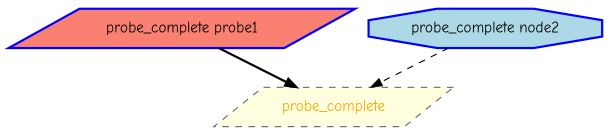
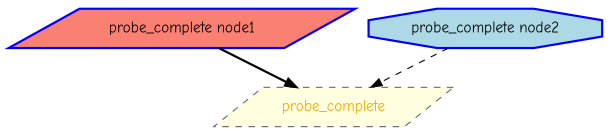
(182, 28) -> (182, 28)
